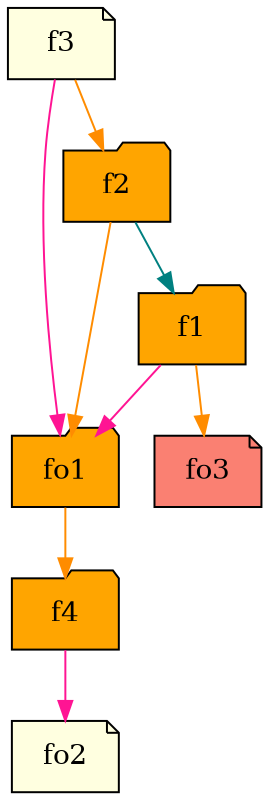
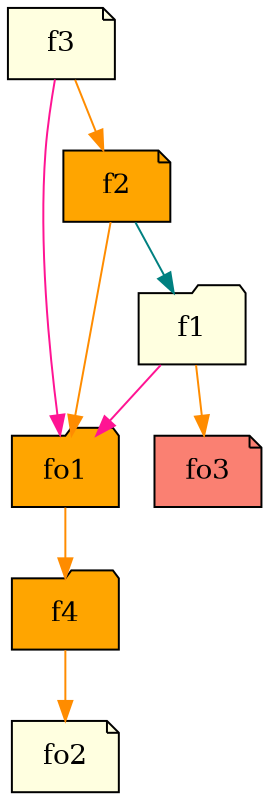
(117, 186) -> (117, 186)
(192, 329) -> (192, 329)
(65, 676) -> (65, 676)
